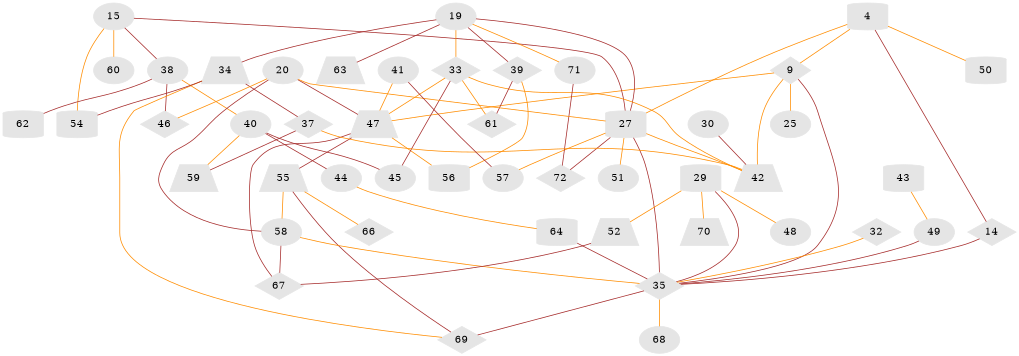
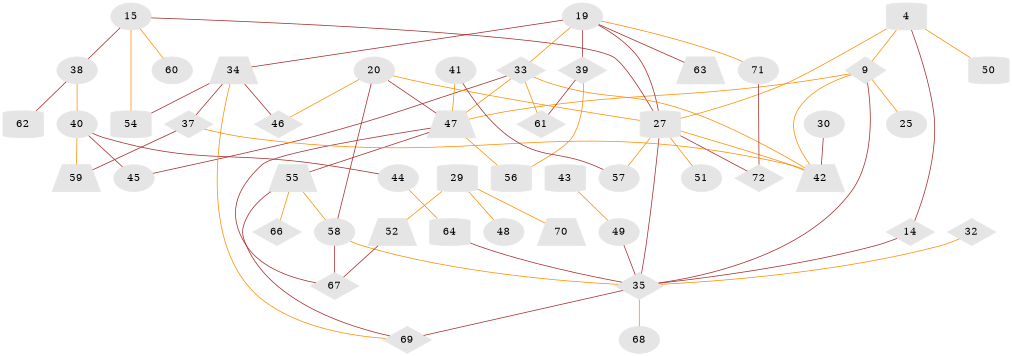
(166, 102) -> (258, 99)
(733, 249) -> none
